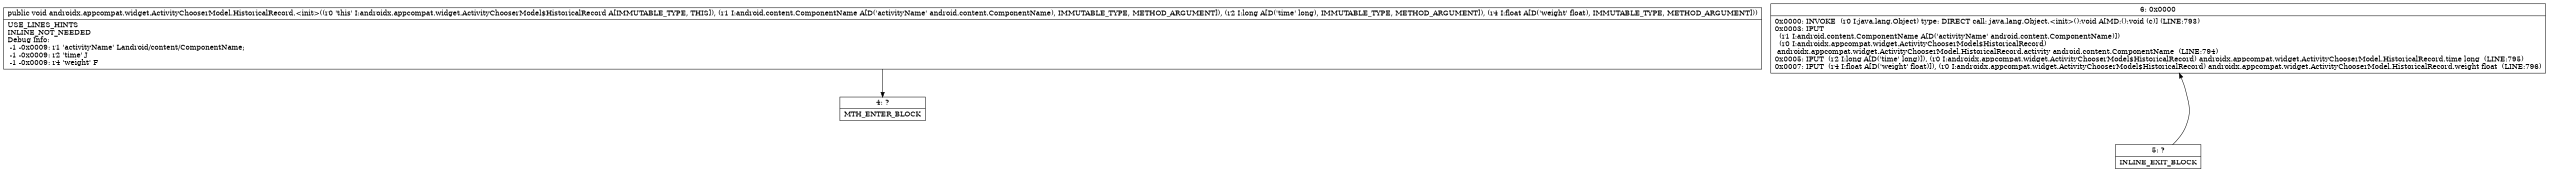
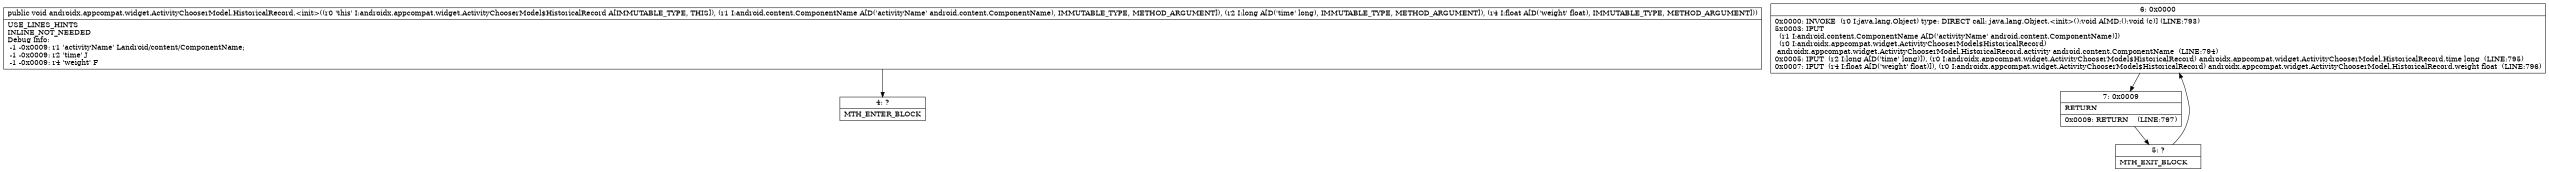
(1802, 29) -> (1802, 29)
none -> (2121, 109)
(2158, 162) -> (2154, 162)
